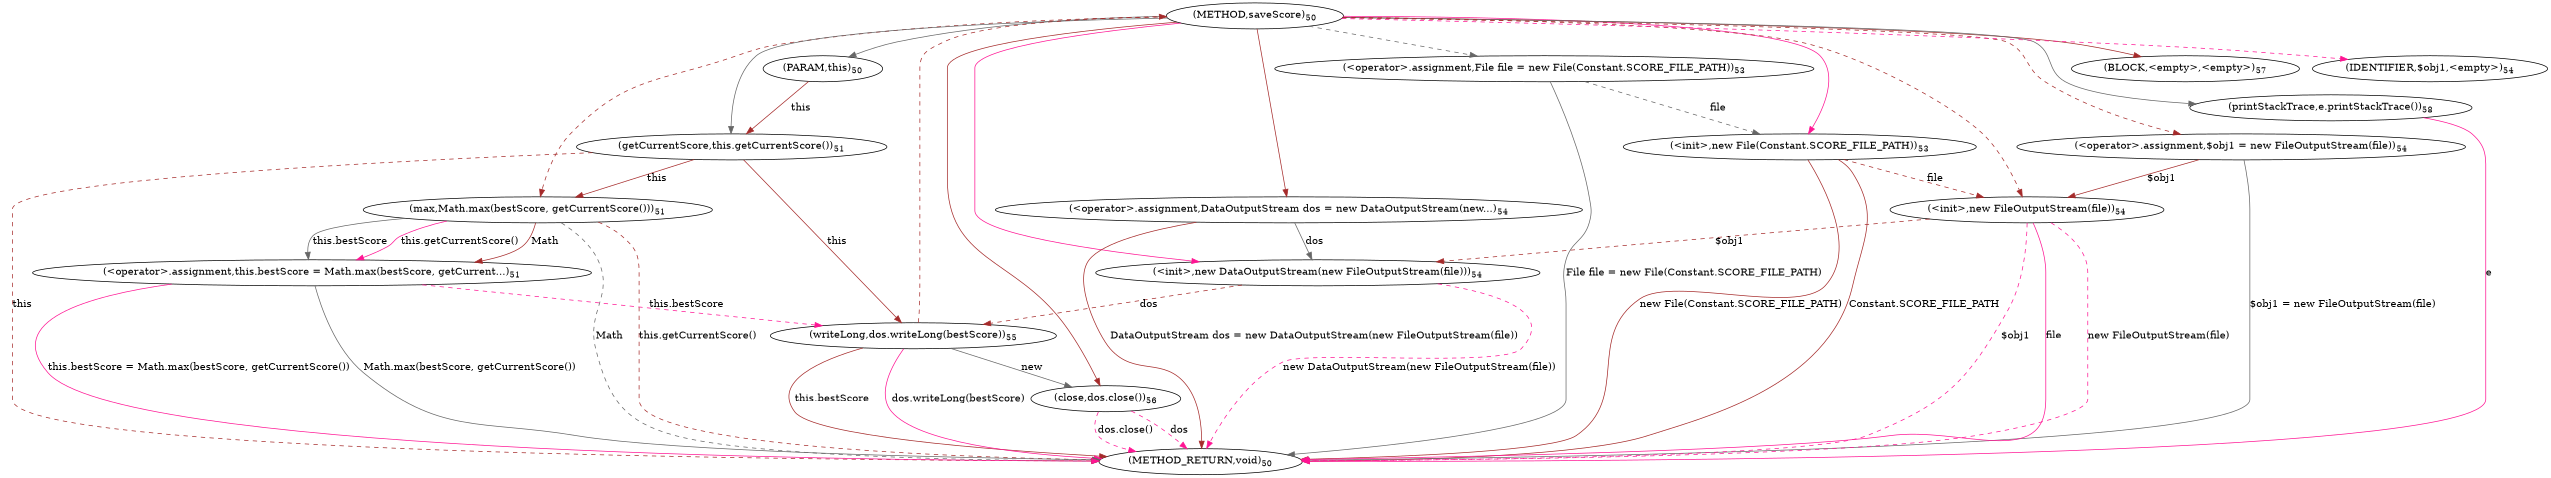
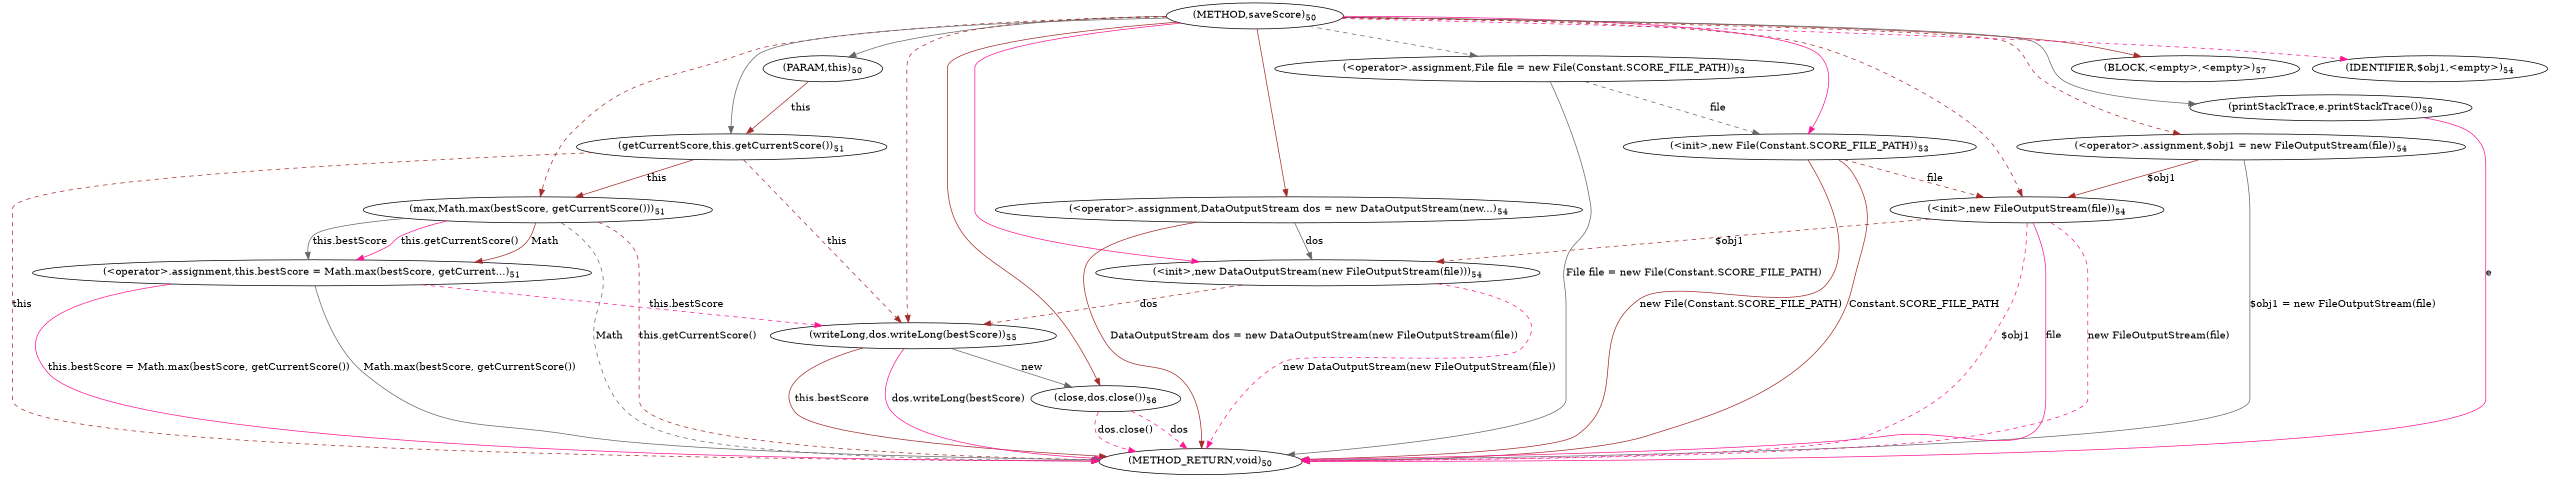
(920, 67) -> (911, 54)
(820, 239) -> (820, 239)
